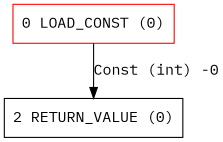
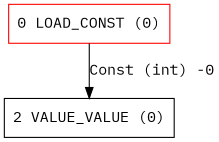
(94, 118) -> (89, 118)
